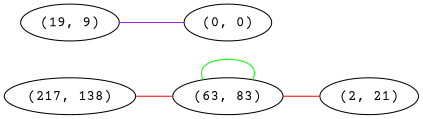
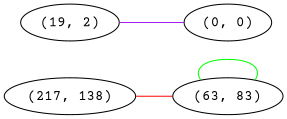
(70, 23) -> (70, 23)
(369, 96) -> none
